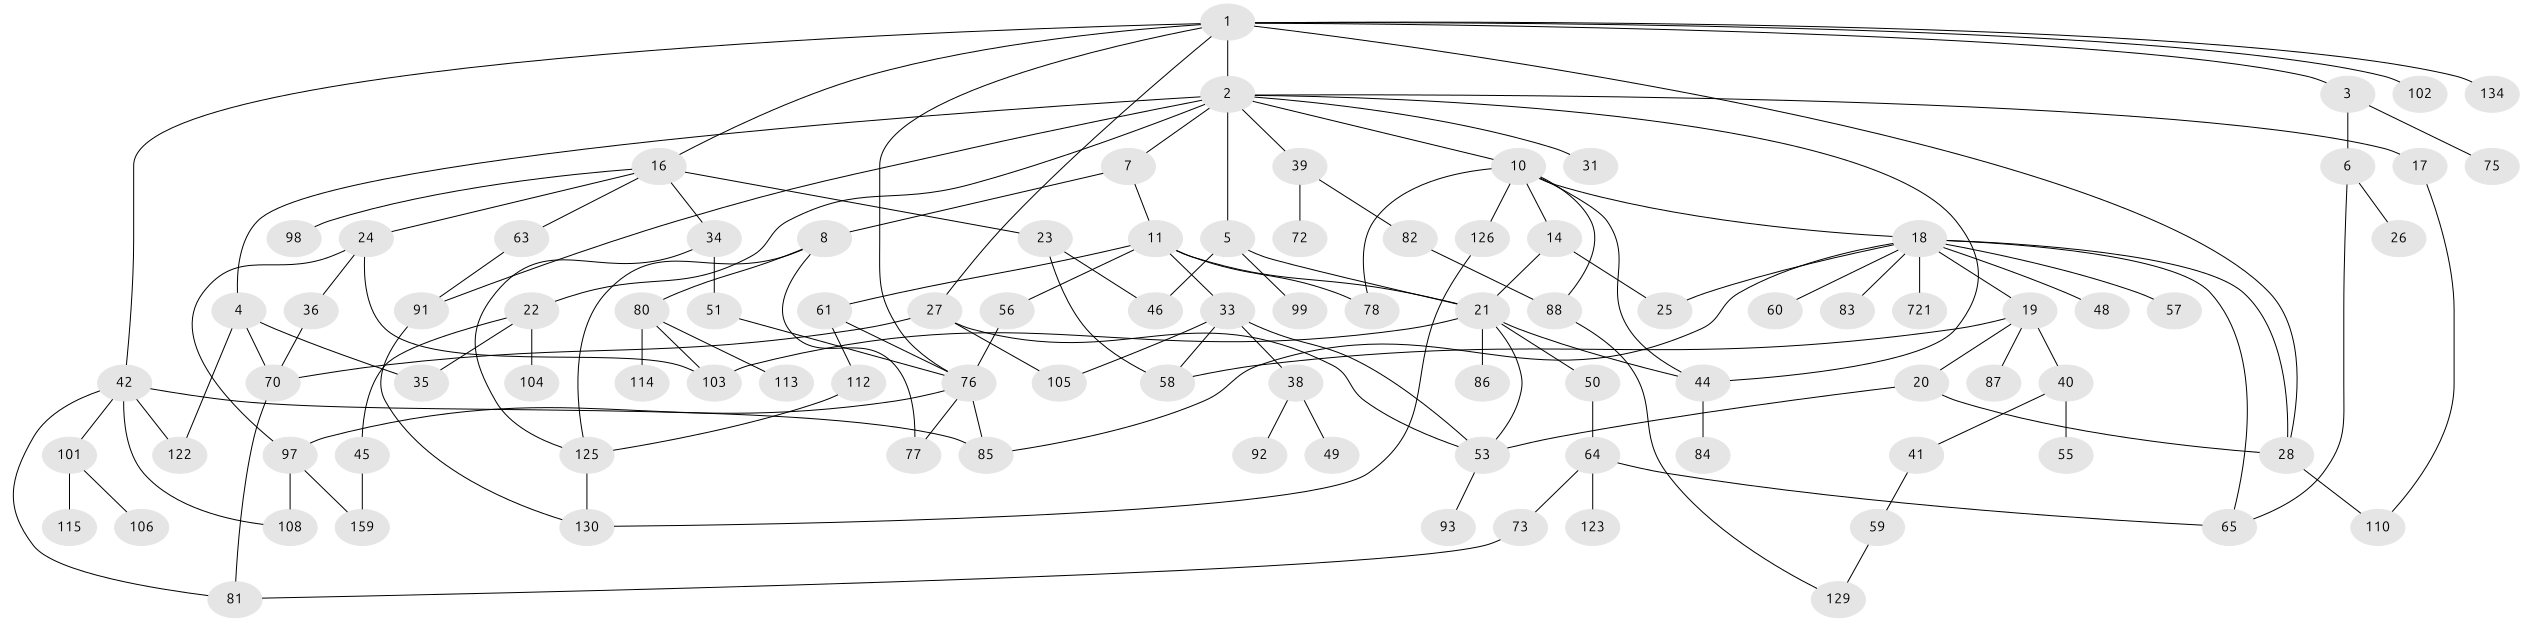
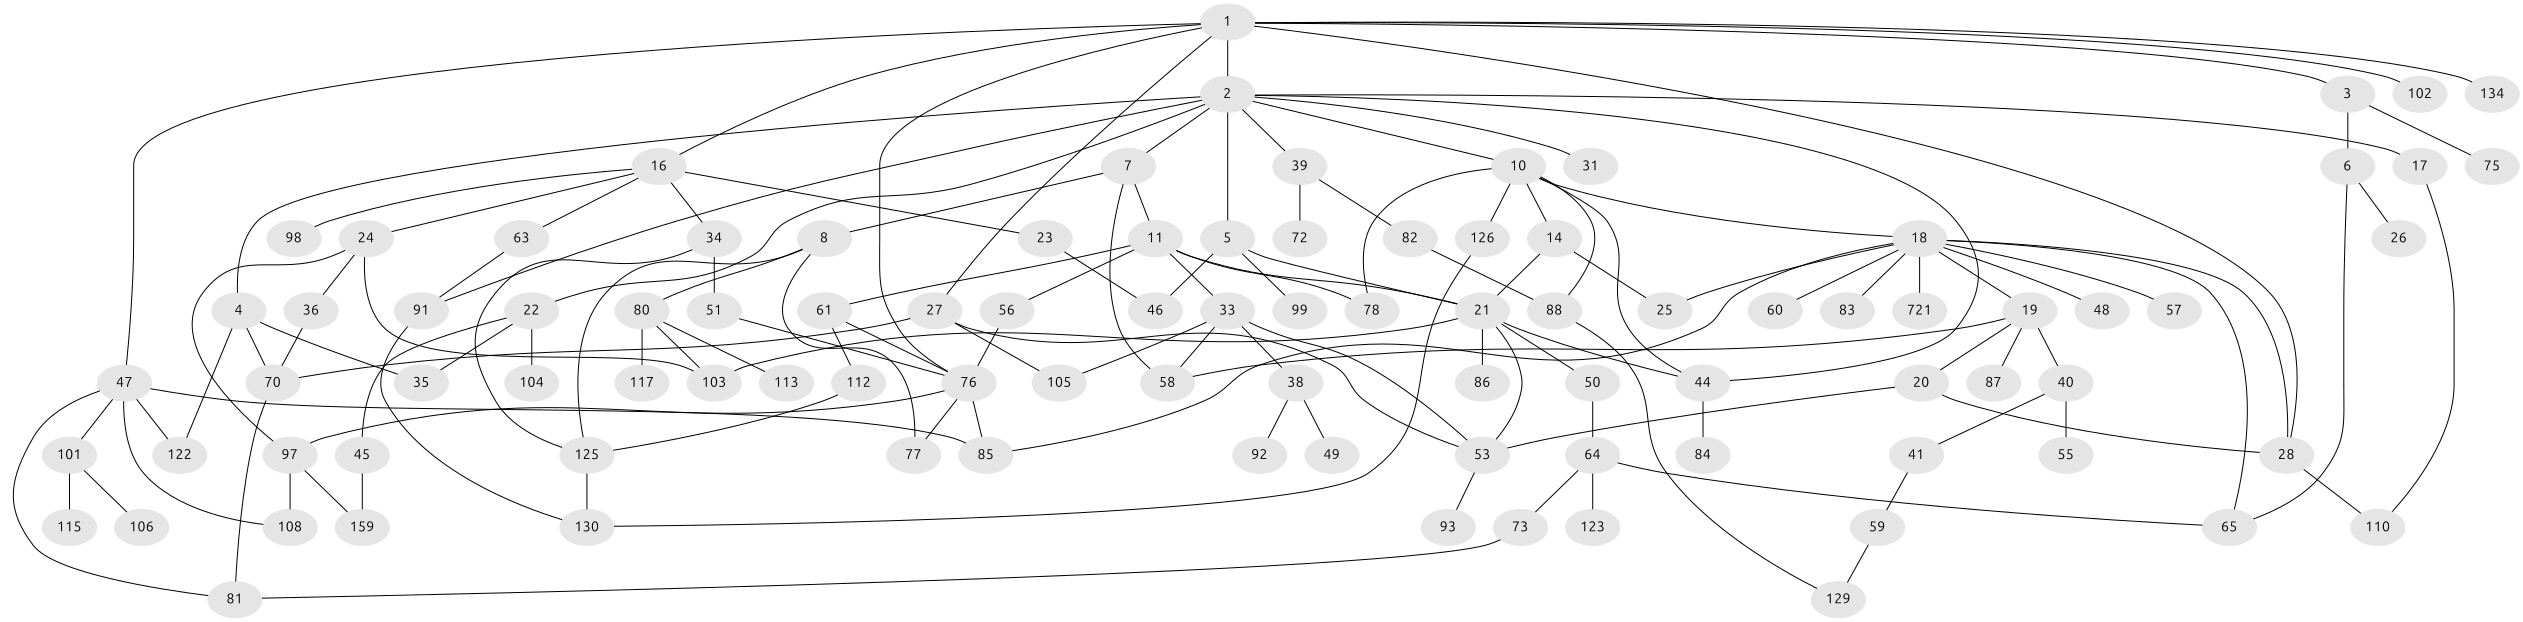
(1084, 326) -> (1110, 272)
(125, 383) -> (125, 383)
(642, 383) -> (642, 383)
